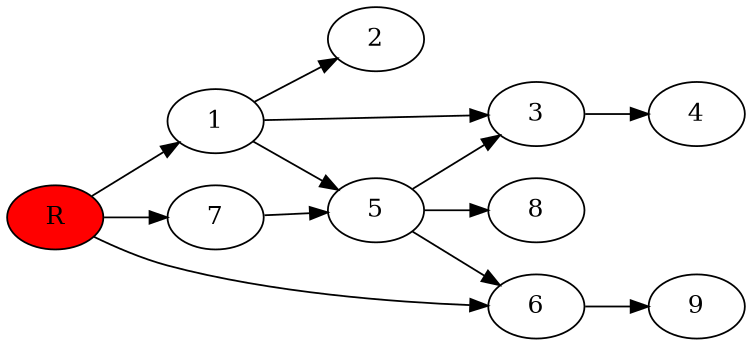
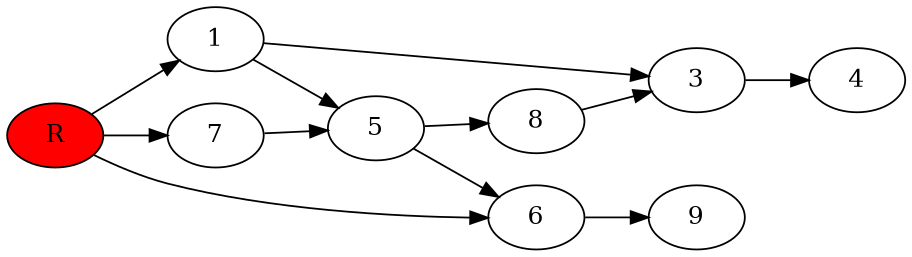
(376, 39) -> none
(448, 167) -> (608, 103)
